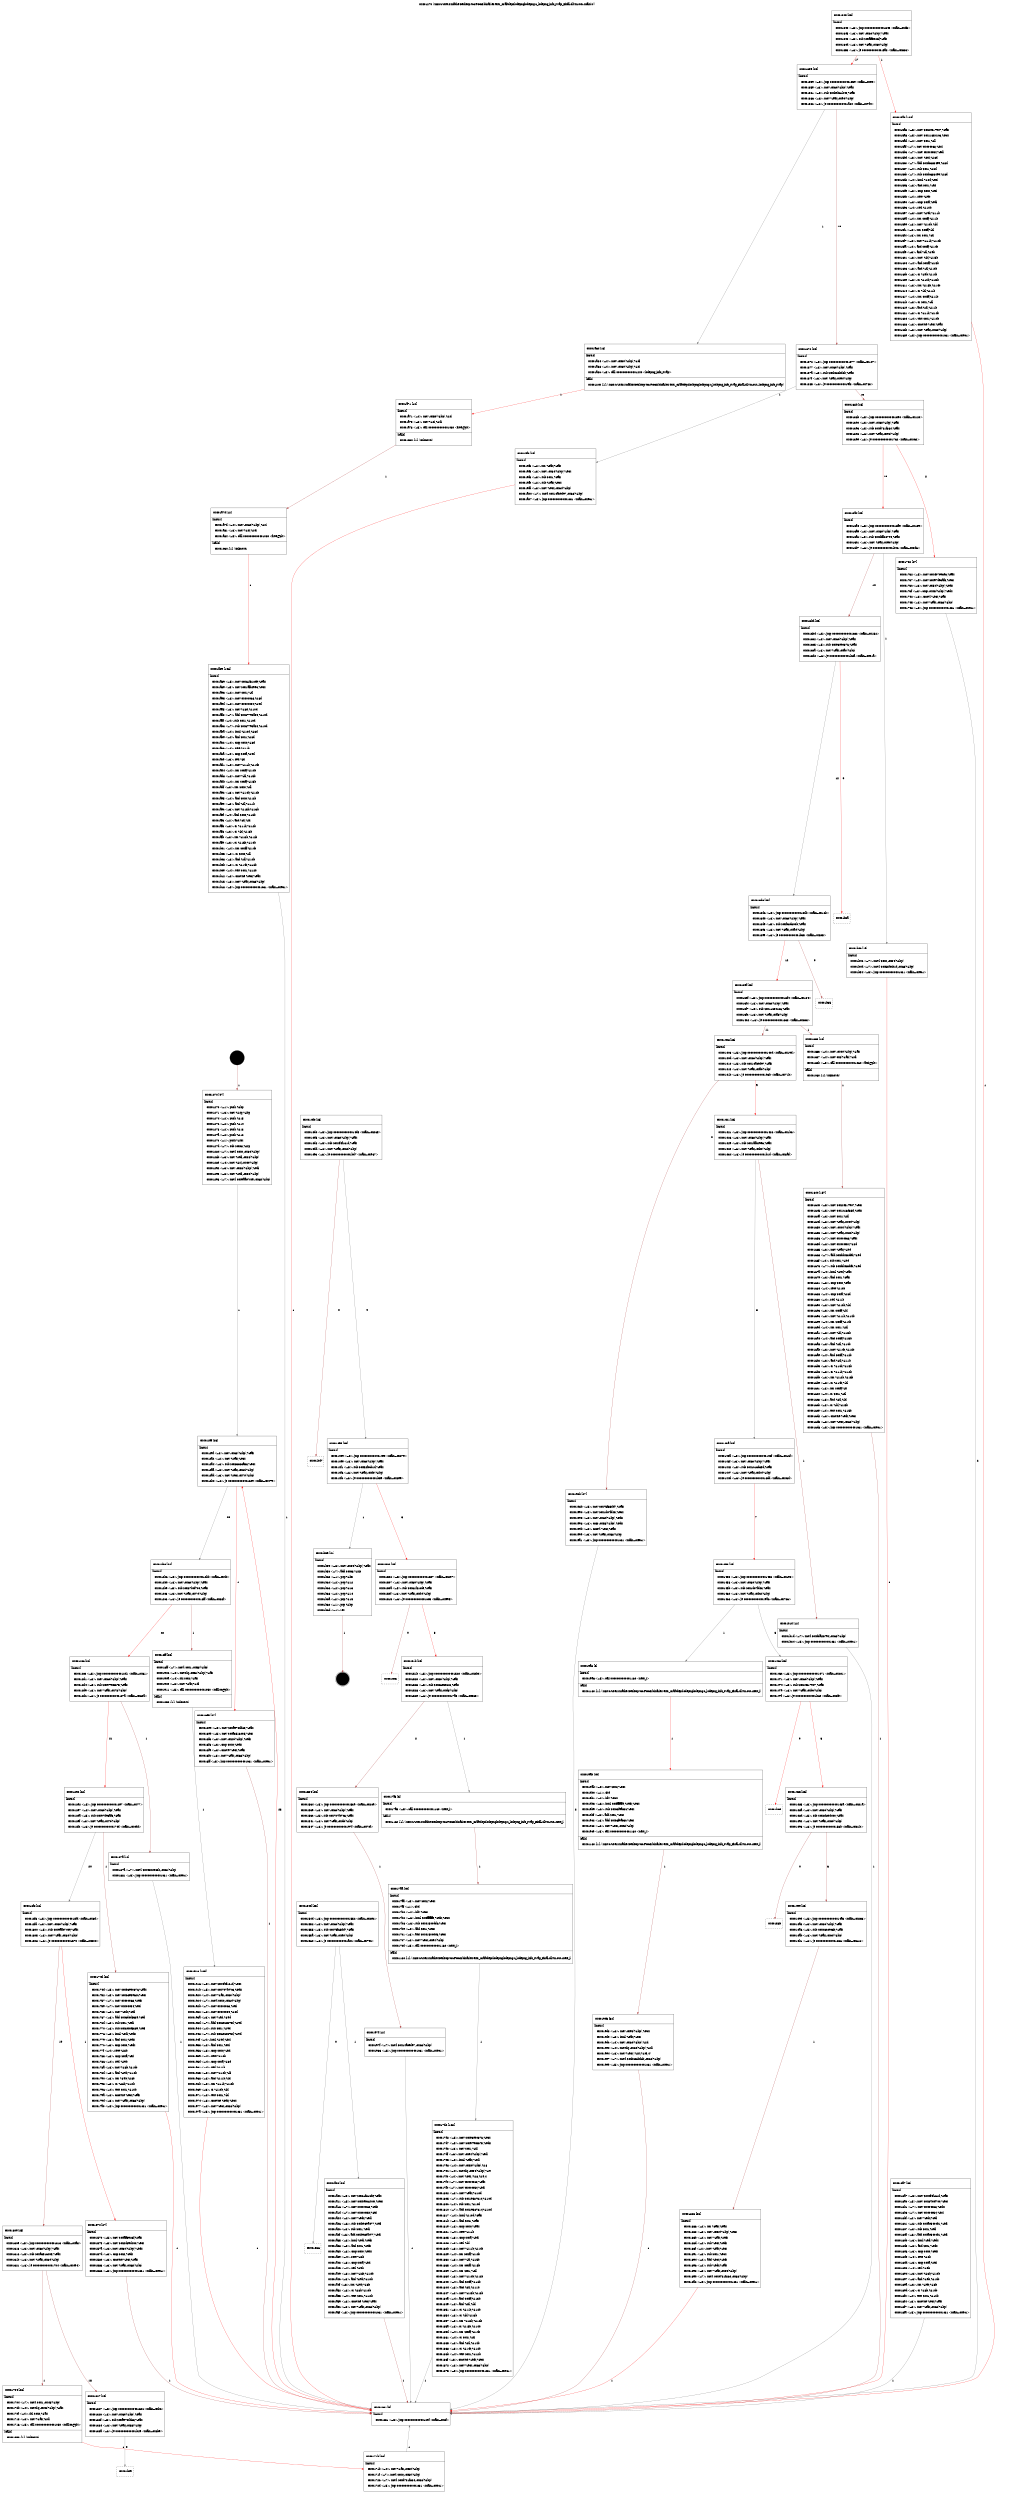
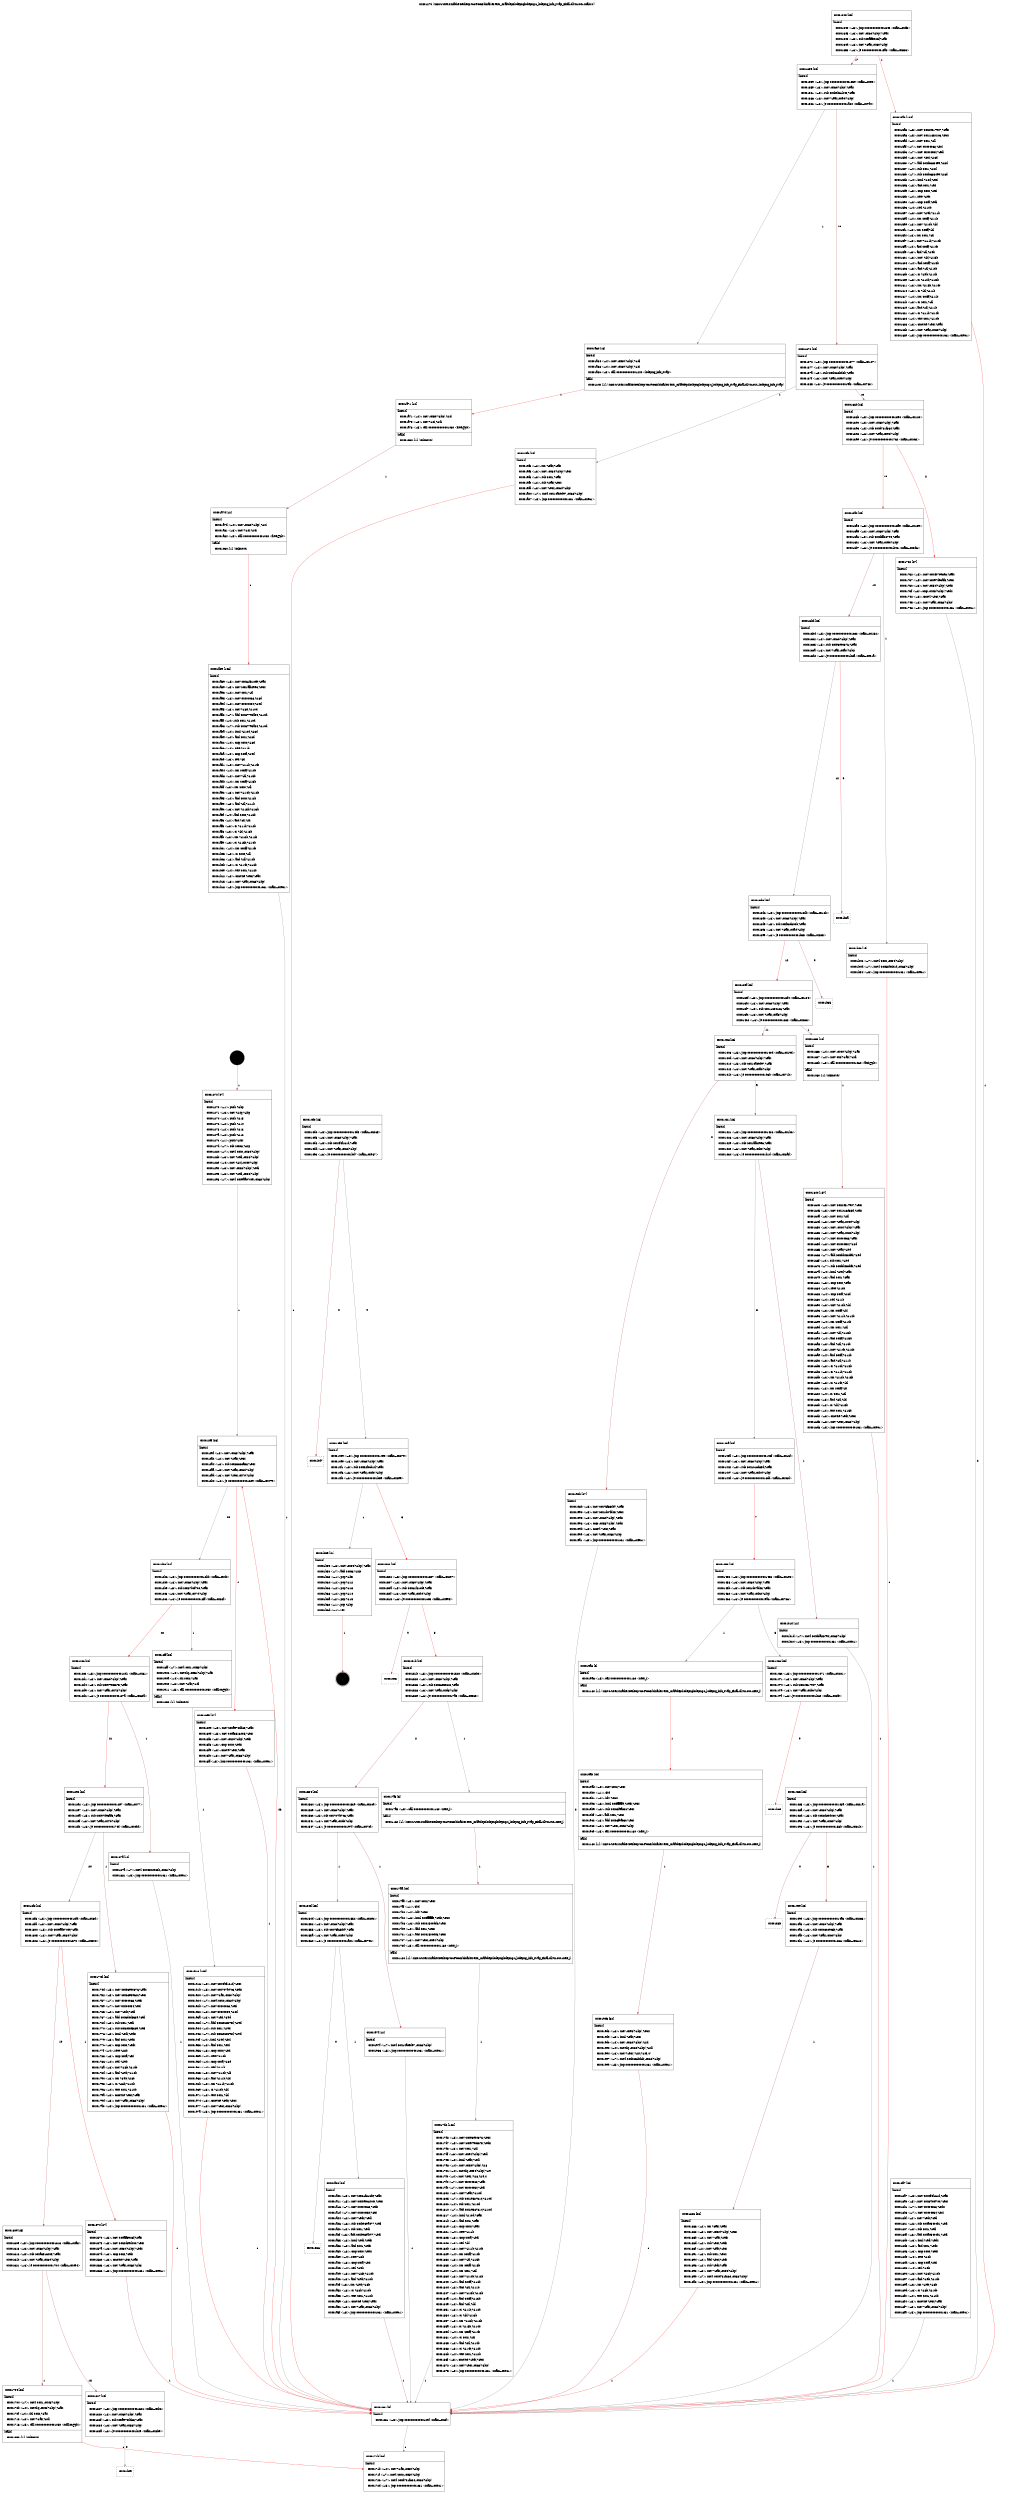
(816, 1743) -> none
none -> (337, 1866)
(408, 2439) -> (405, 2438)
